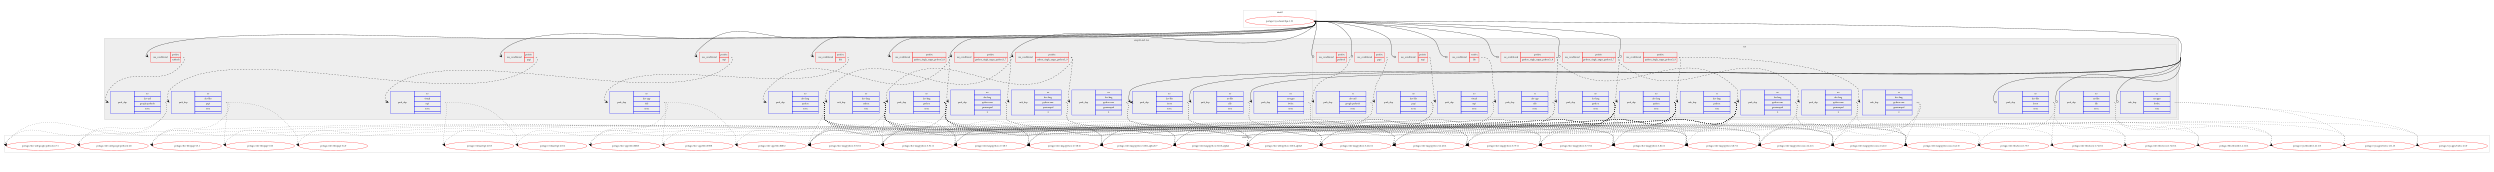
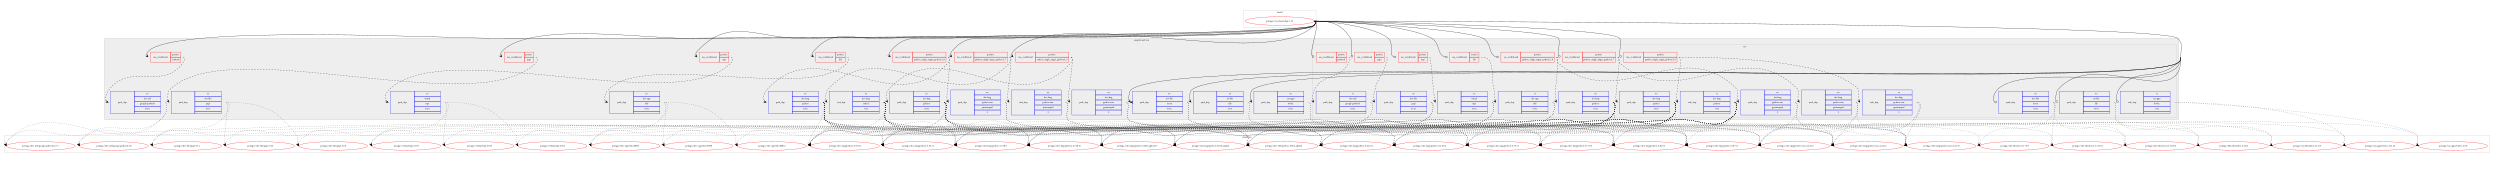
none -> (406, 146)
